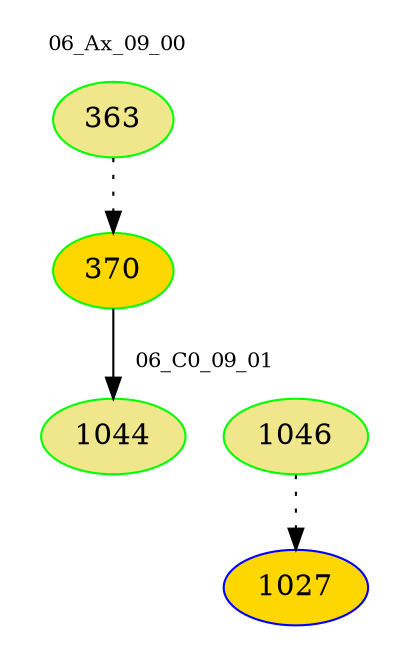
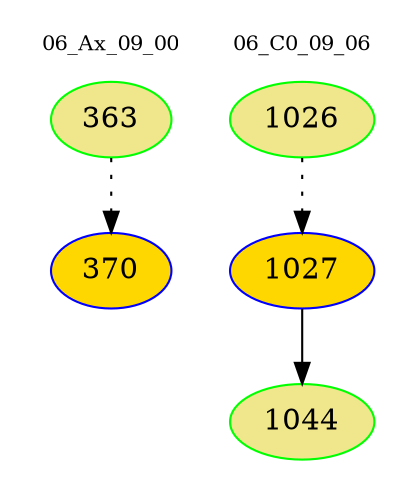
(113, 271) -> (111, 271)
(113, 355) -> (302, 336)
(205, 362) -> (302, 45)
(296, 437) -> (302, 120)
